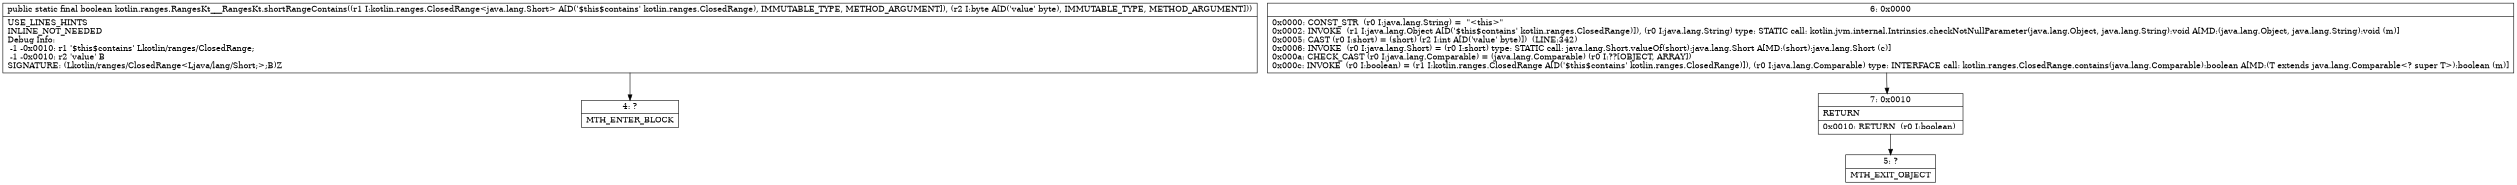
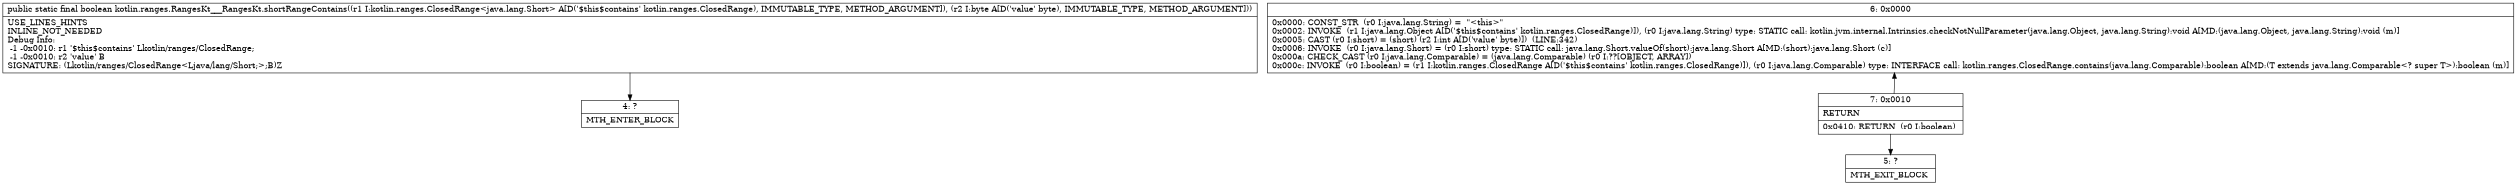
(1887, 80) -> (1894, 86)
(1891, 127) -> (1891, 127)
(1891, 175) -> (1889, 175)
